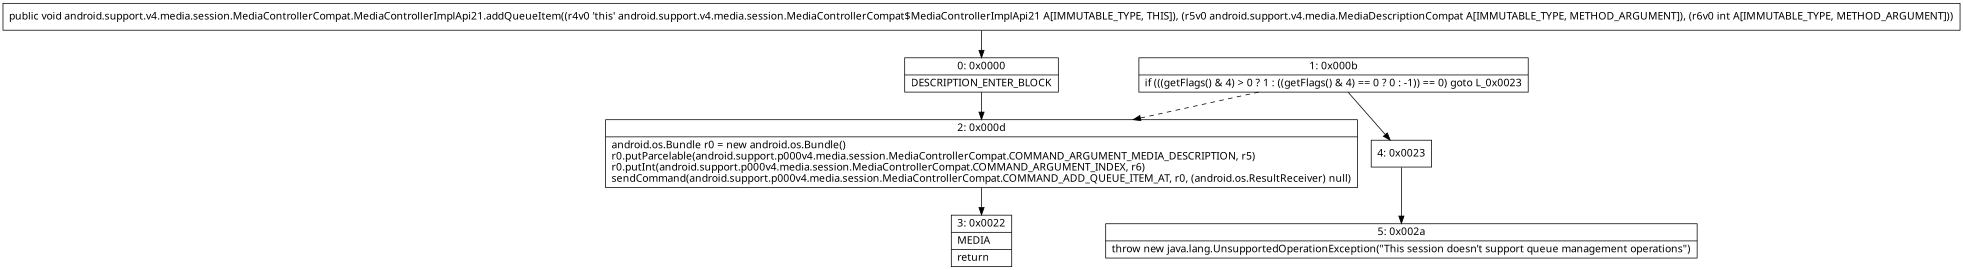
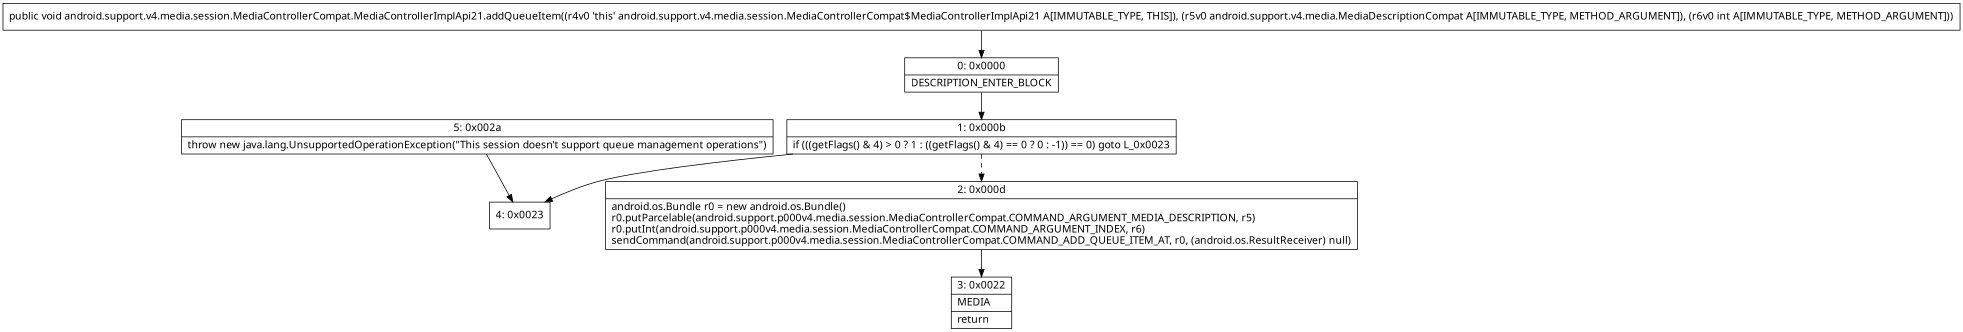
(982, 102) -> (982, 102)
(1401, 192) -> (498, 175)
